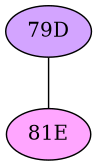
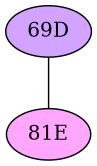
(49, 31) -> (49, 31)
